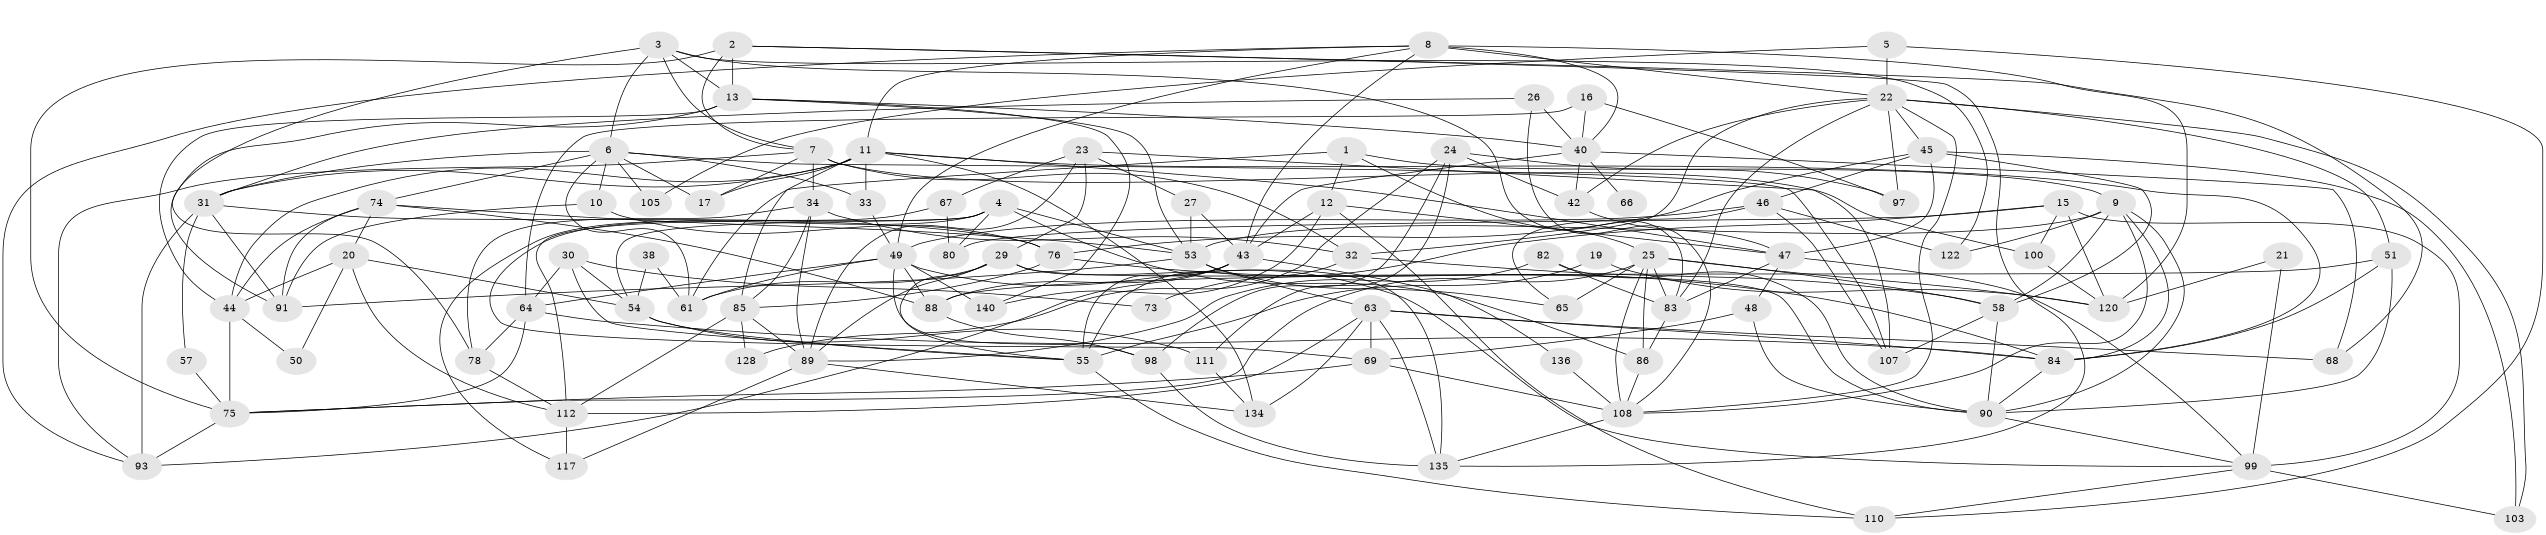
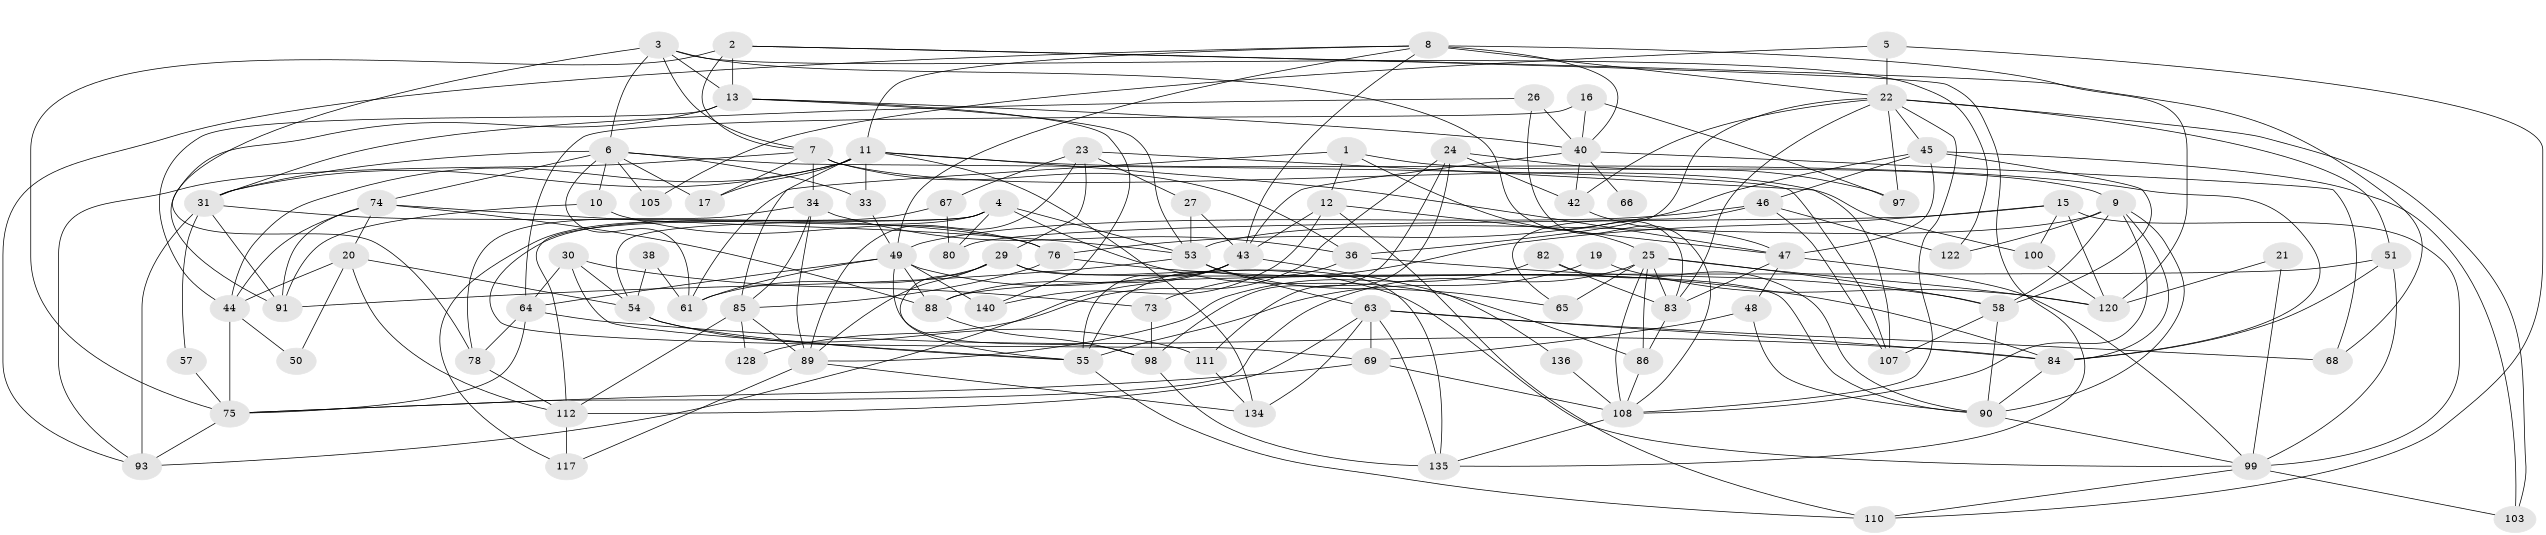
(1352, 256) -> (1352, 256)
none -> (1151, 335)
(2241, 397) -> (2369, 387)
